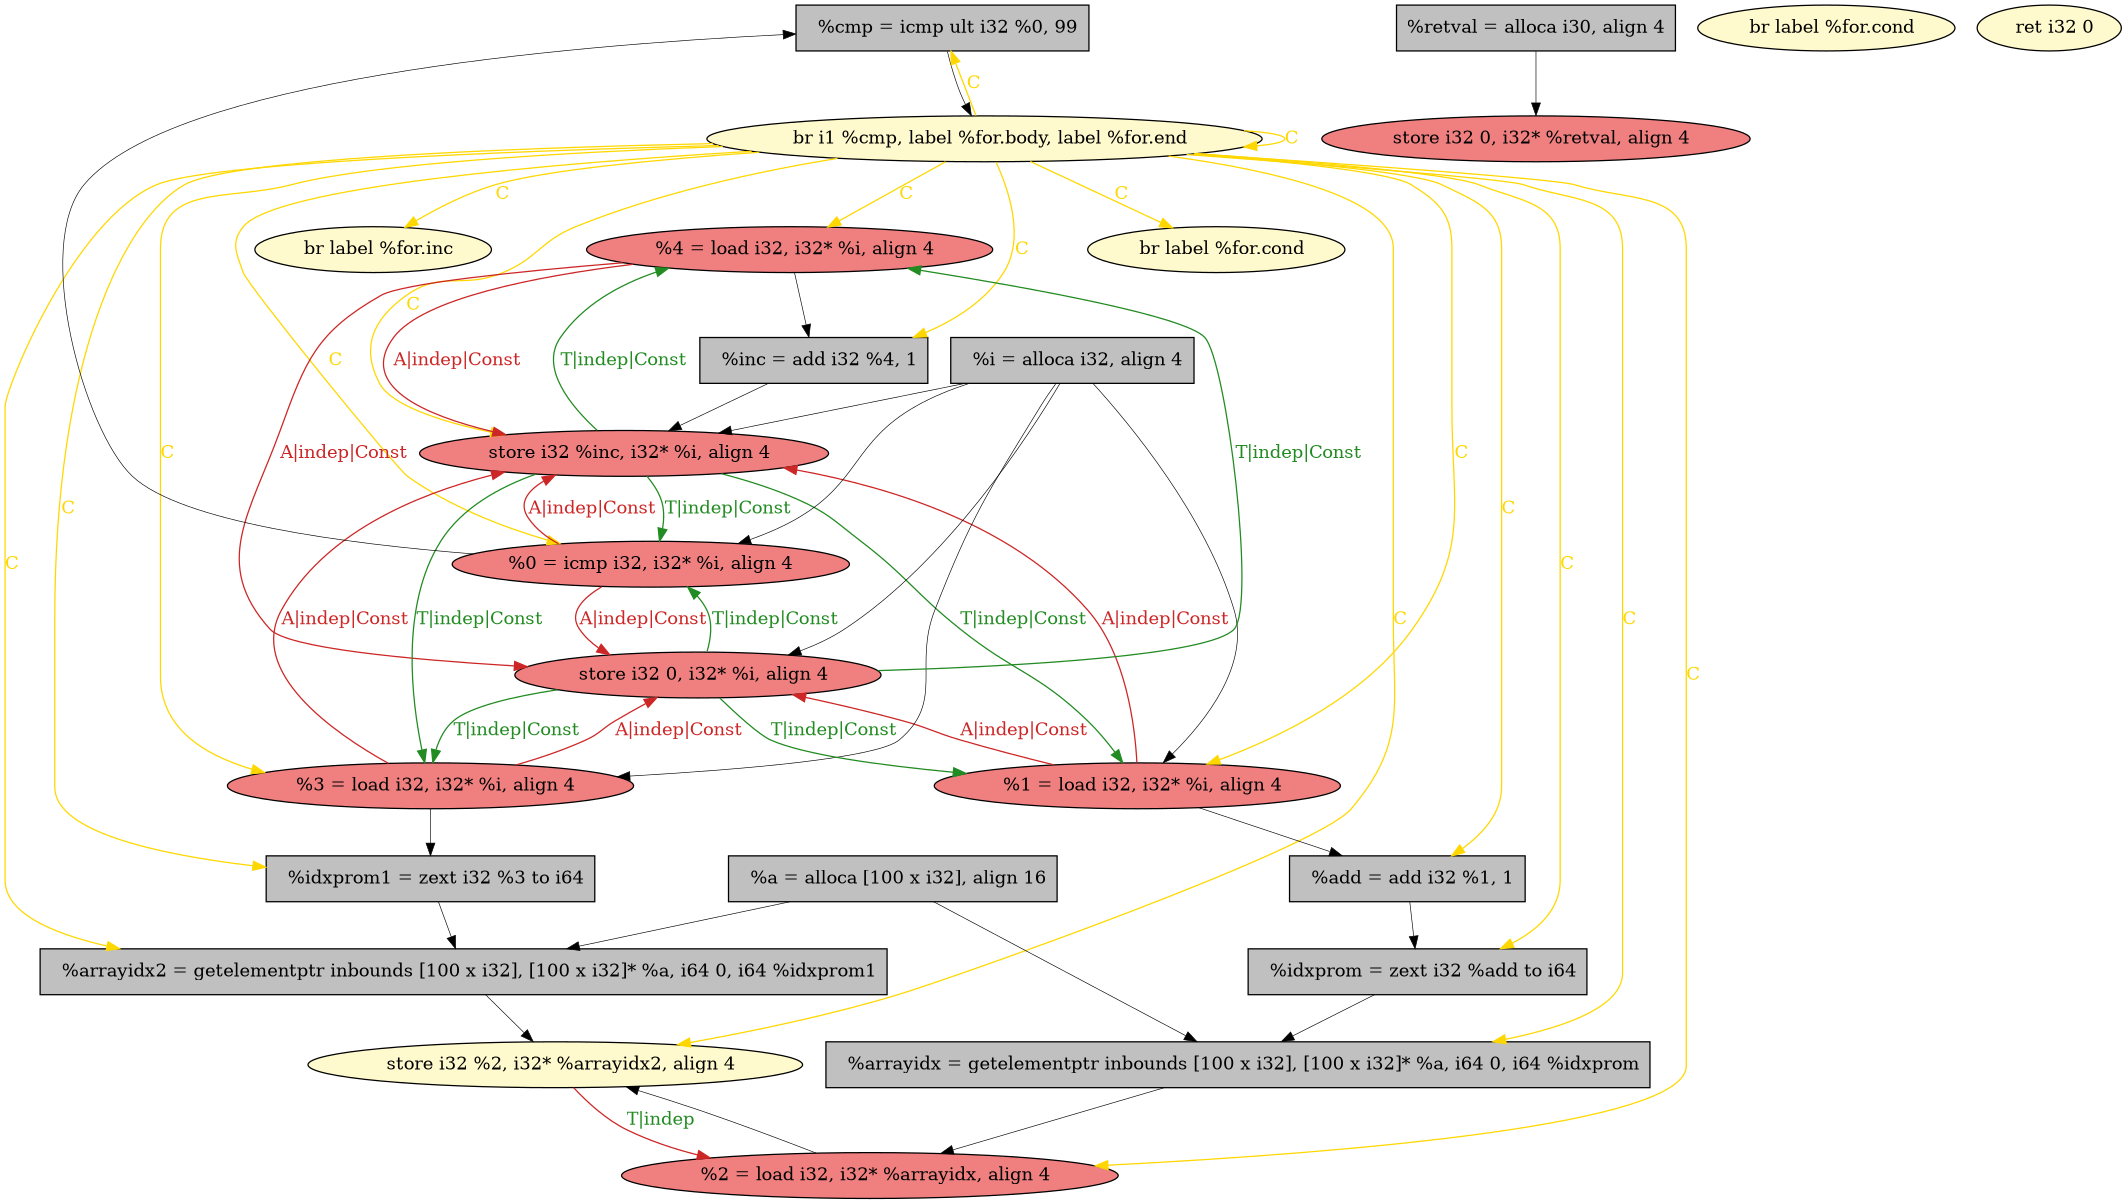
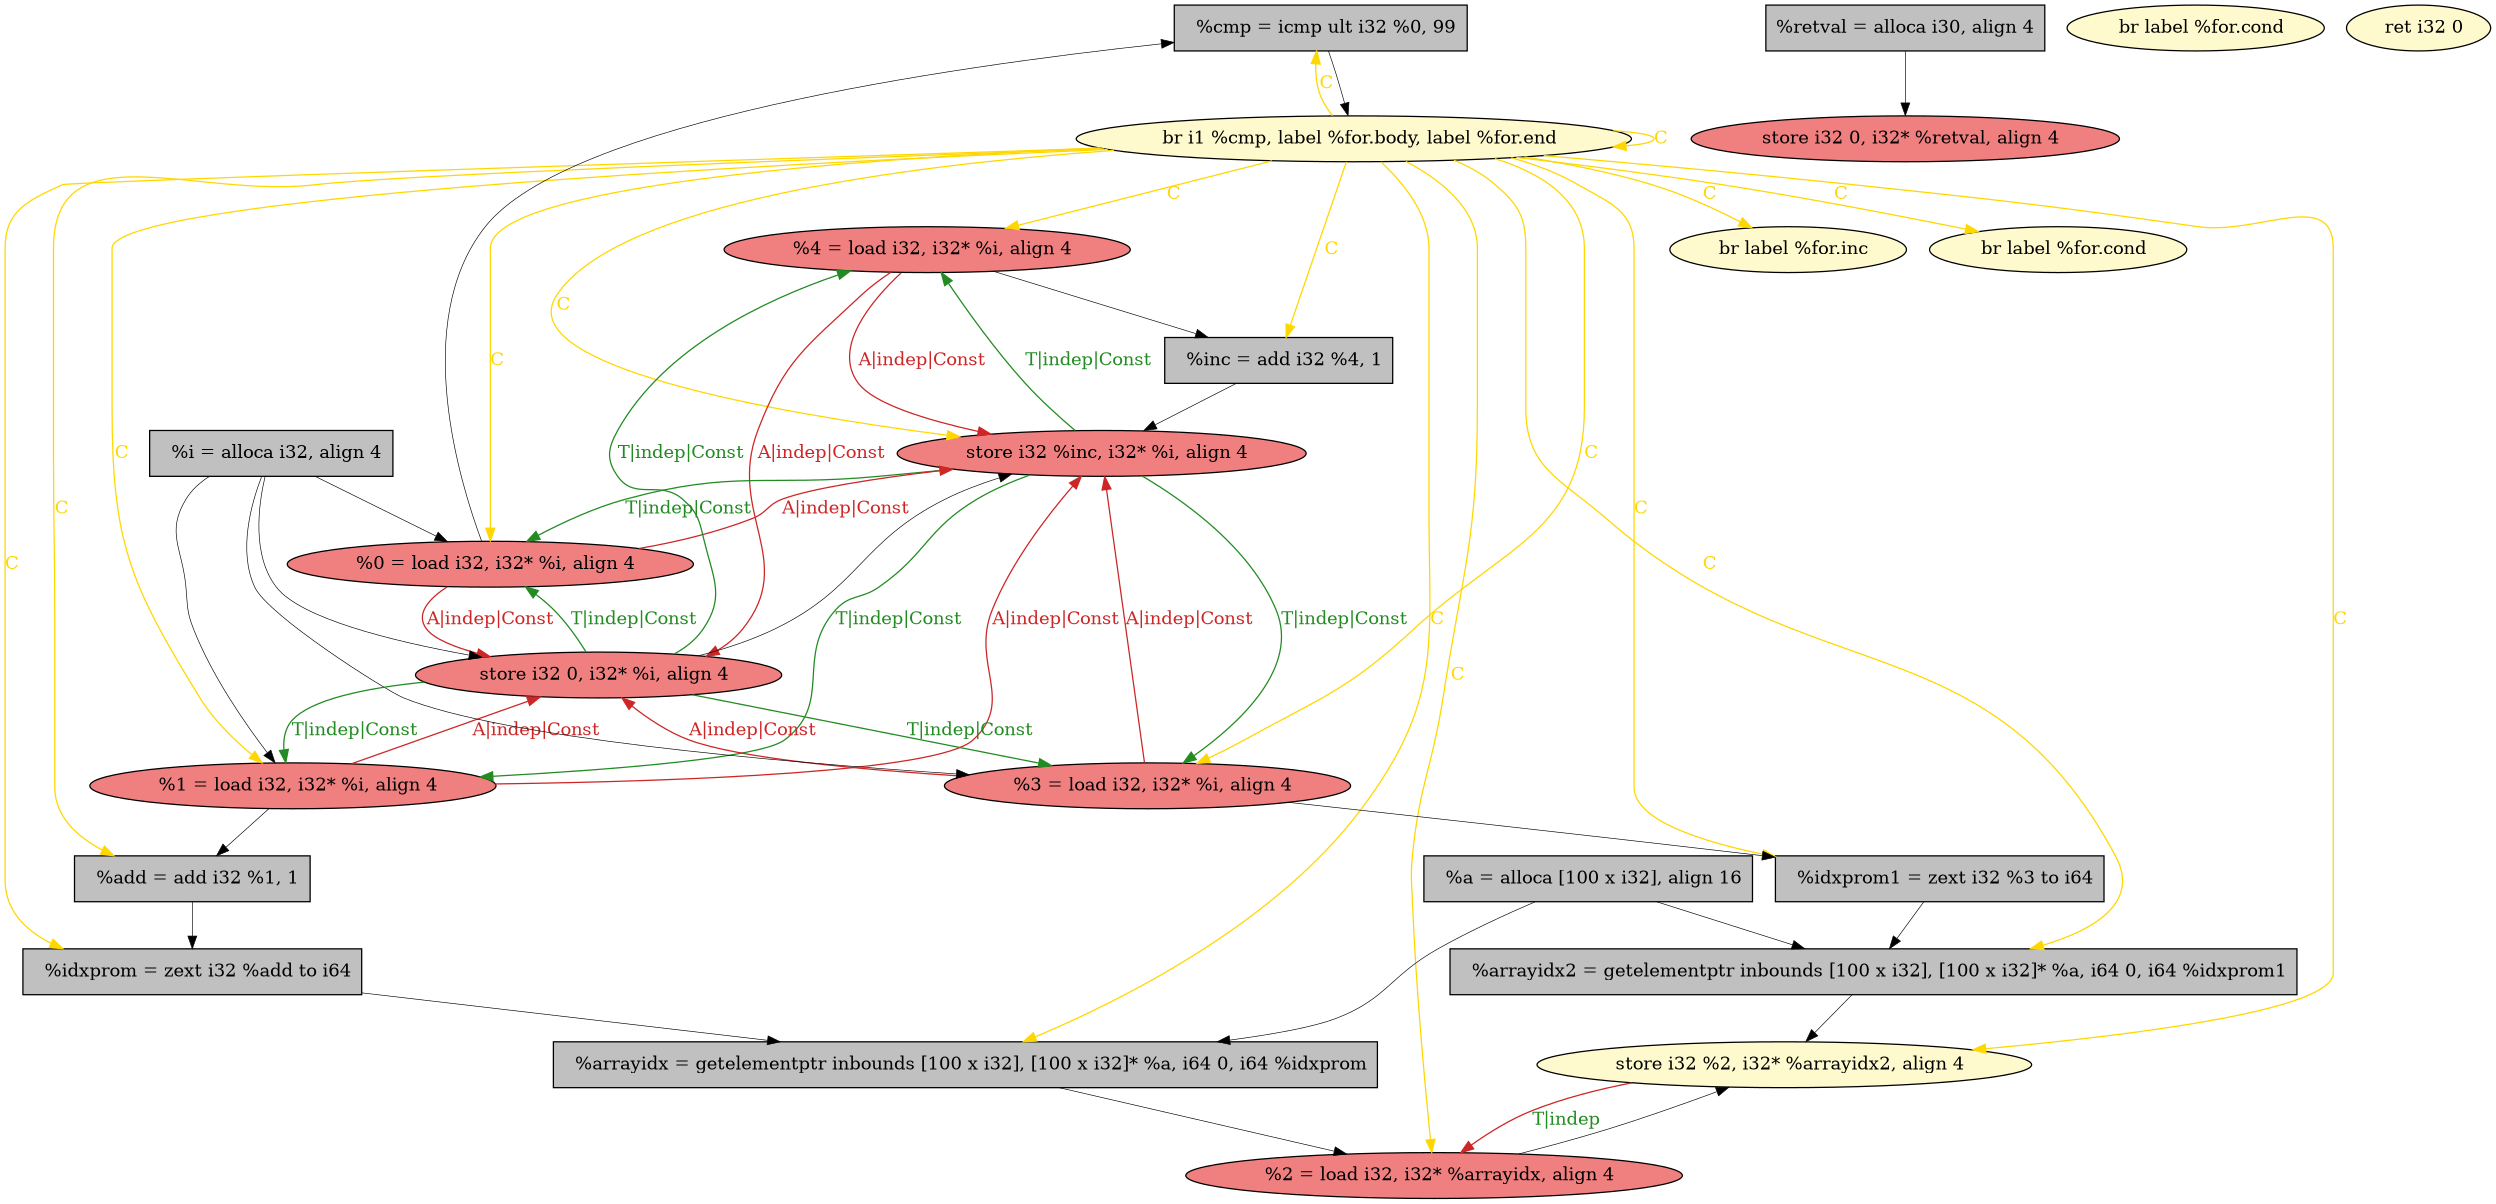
(848, 407) -> (852, 573)
(651, 564) -> (490, 564)
